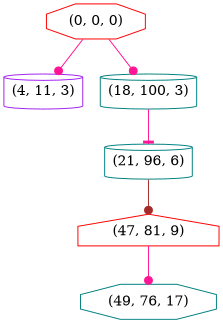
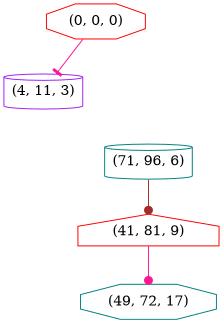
(71, 55) -> (71, 55)
(148, 92) -> none
(148, 162) -> (148, 162)
(148, 232) -> (148, 232)
(148, 302) -> (148, 302)
